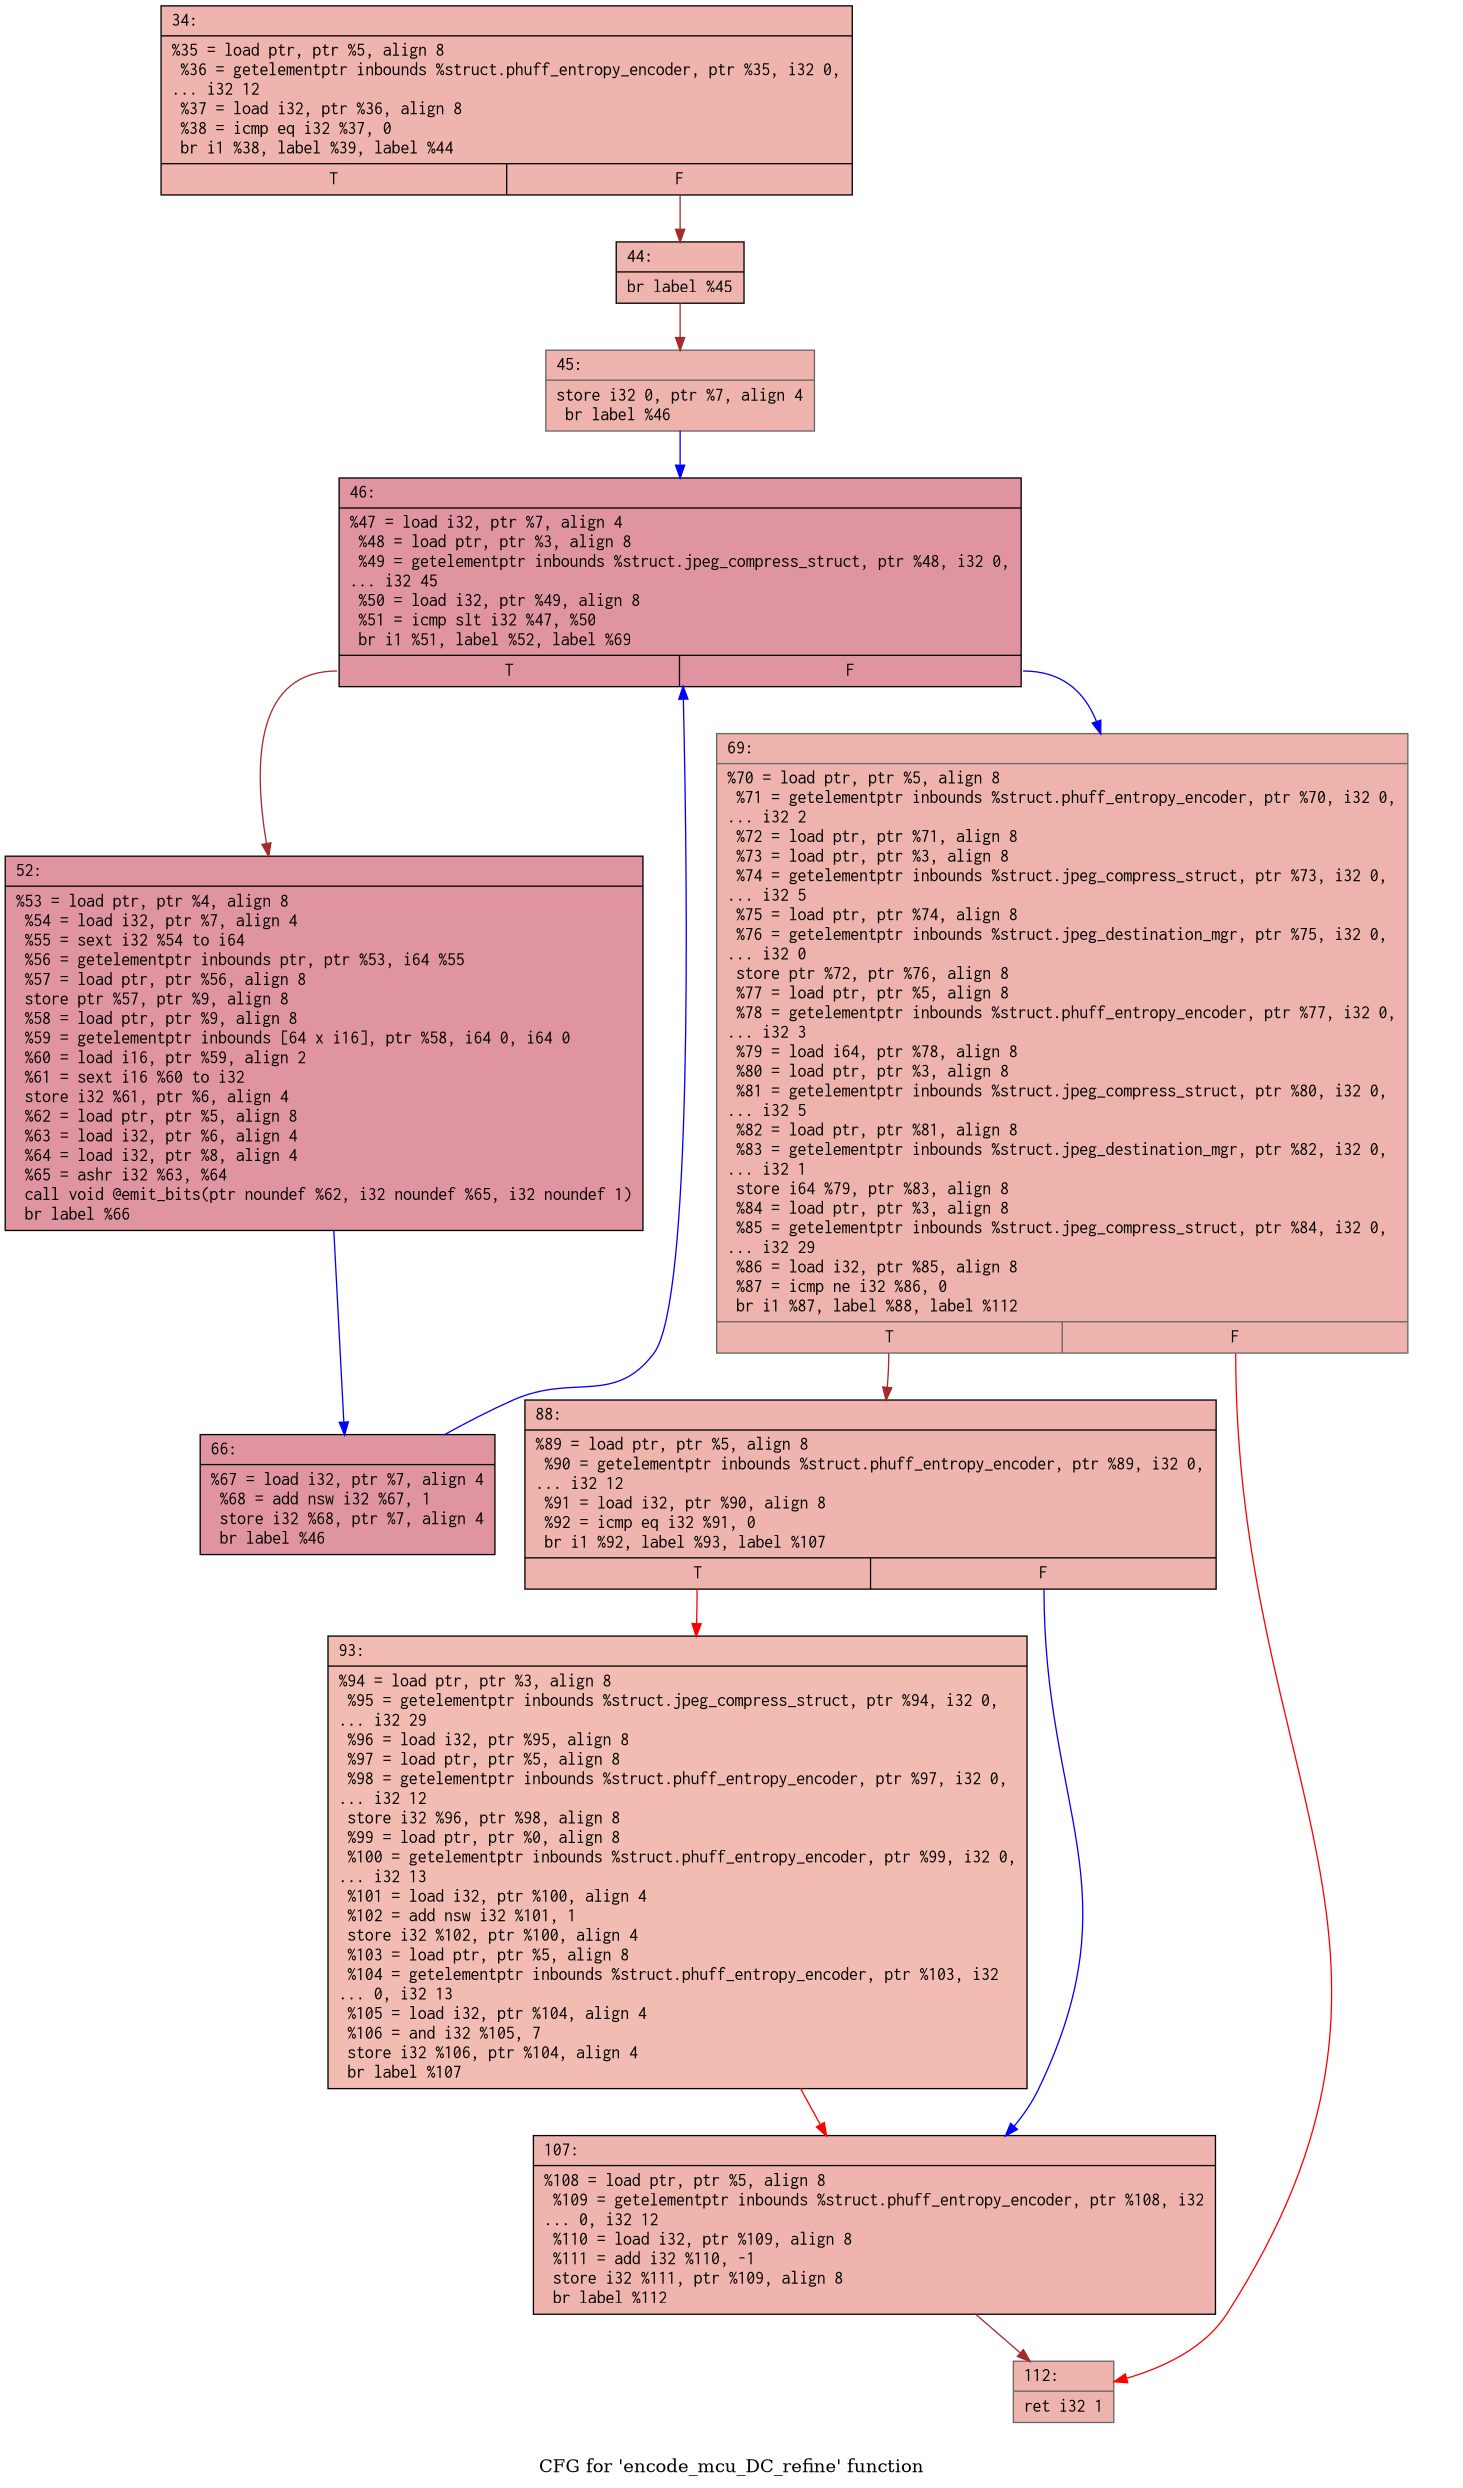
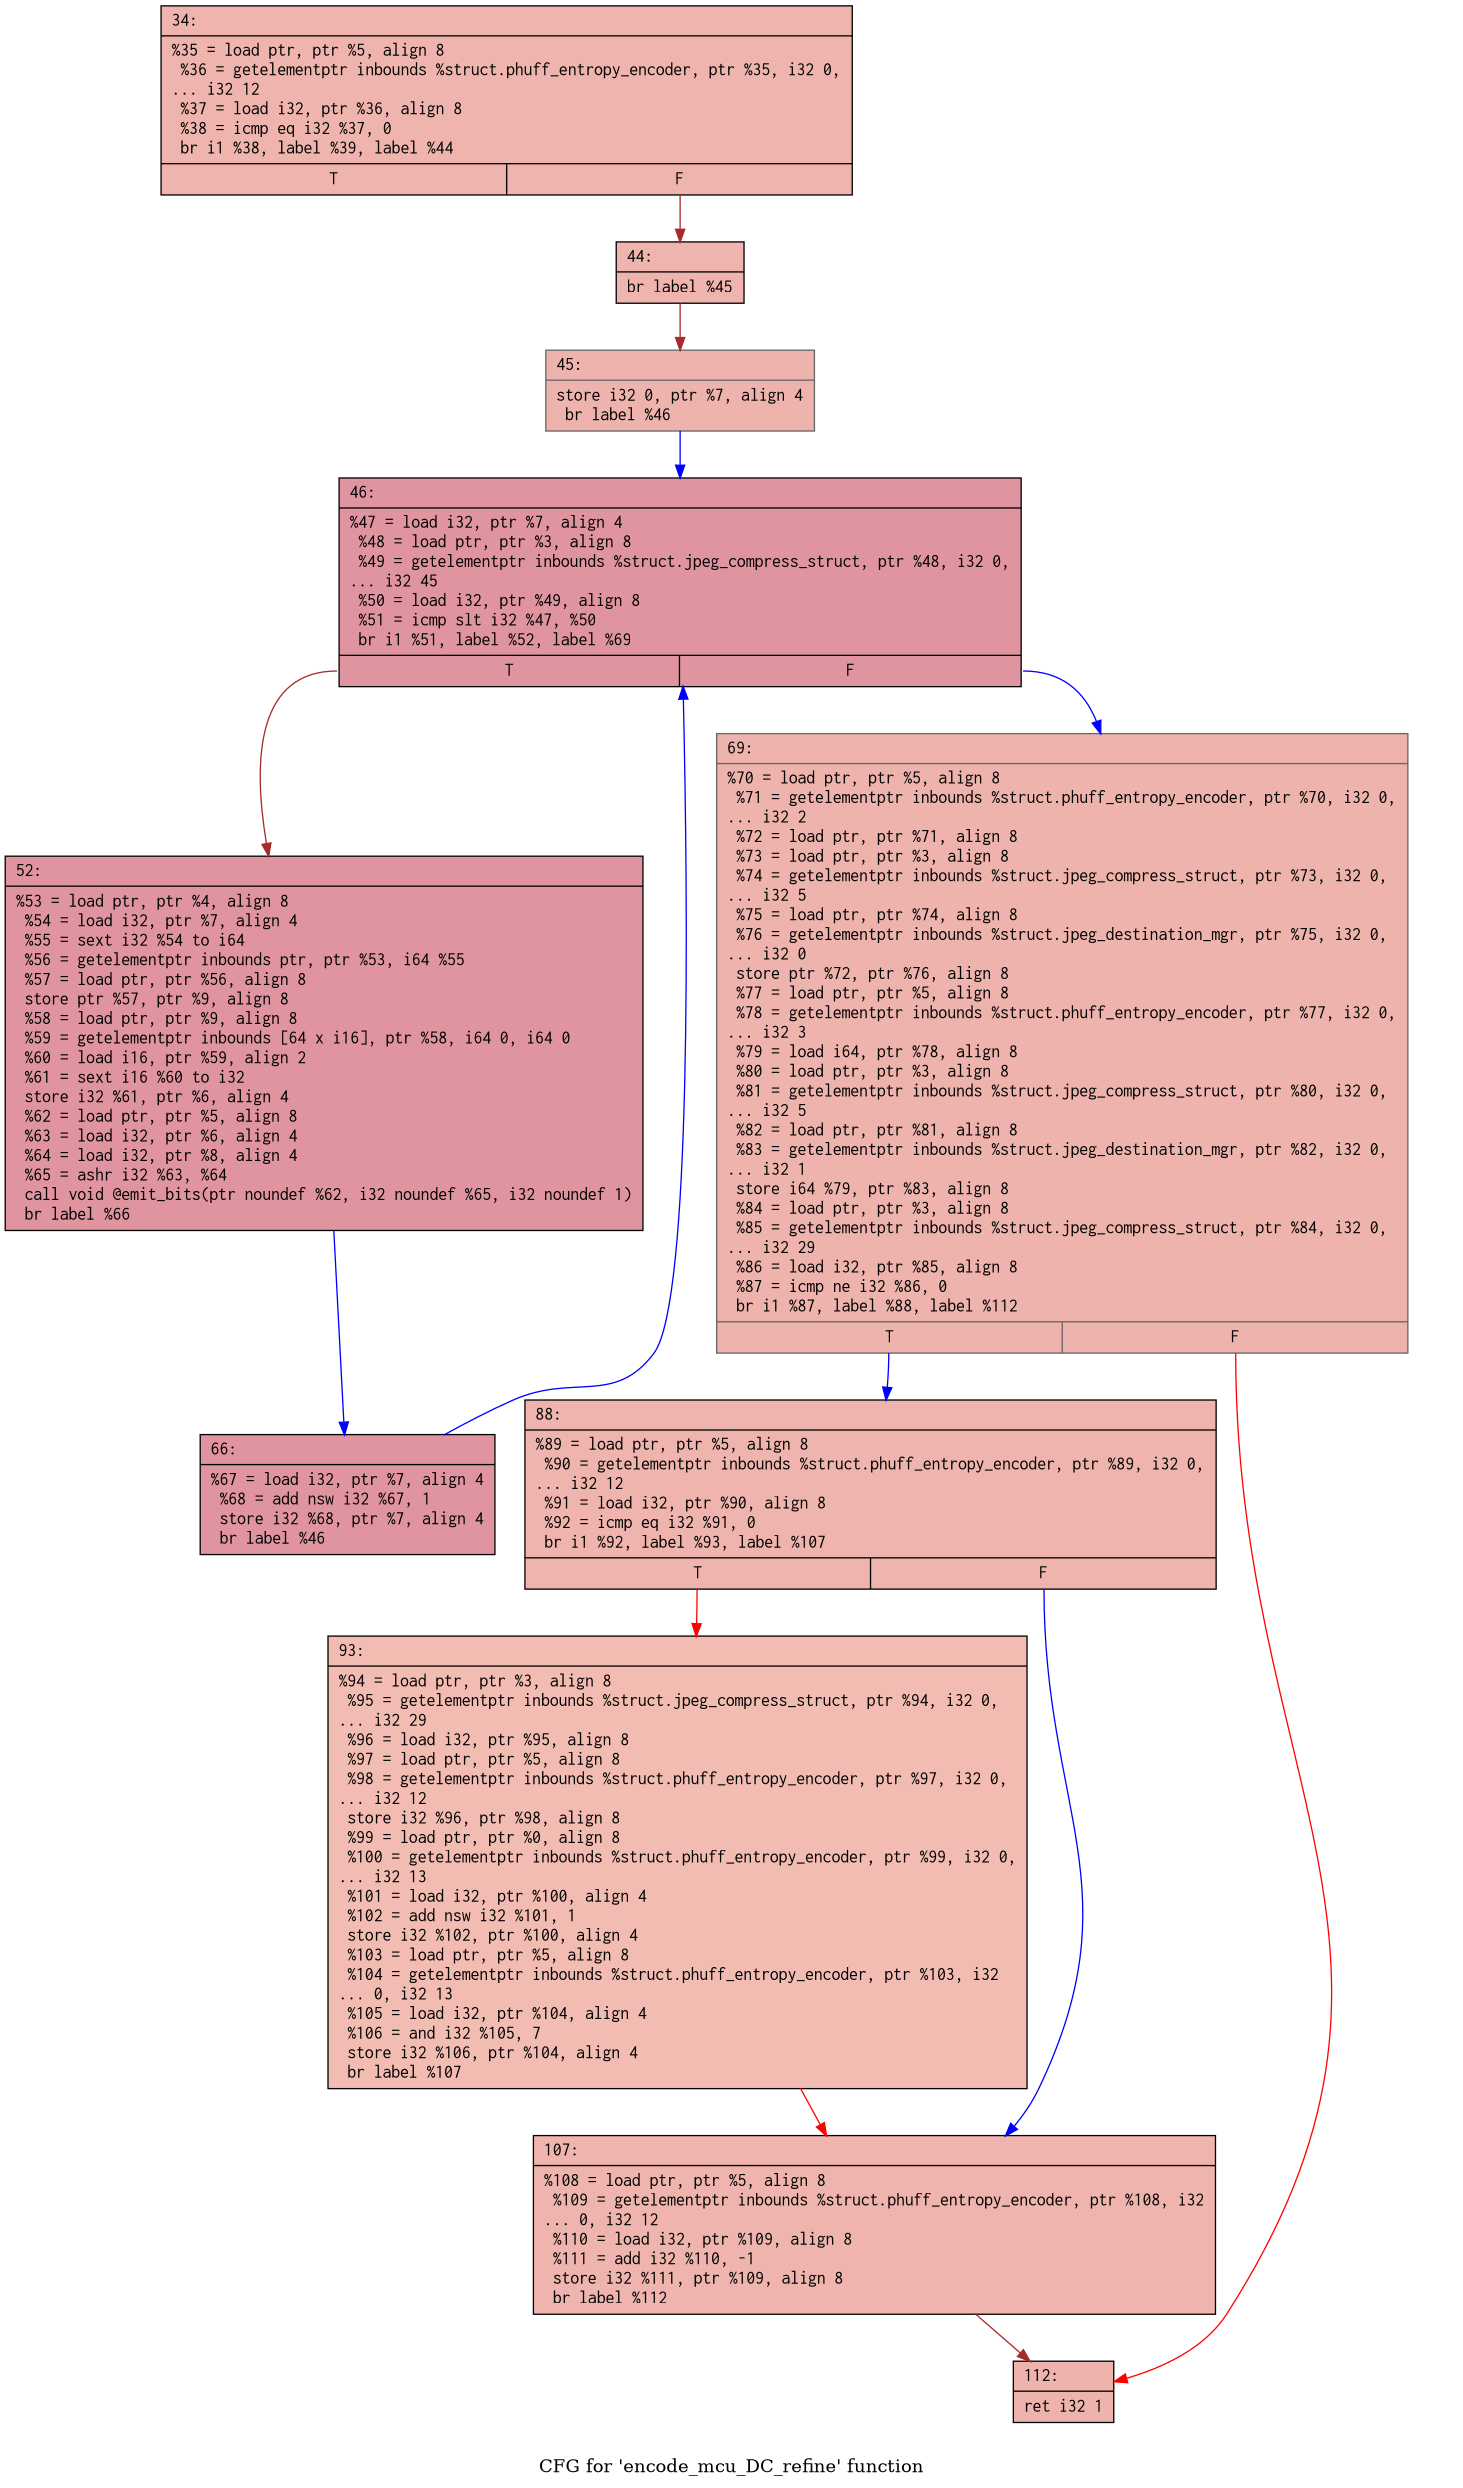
(888, 1370) -> (888, 1370)
(1064, 2392) -> (1064, 2392)
